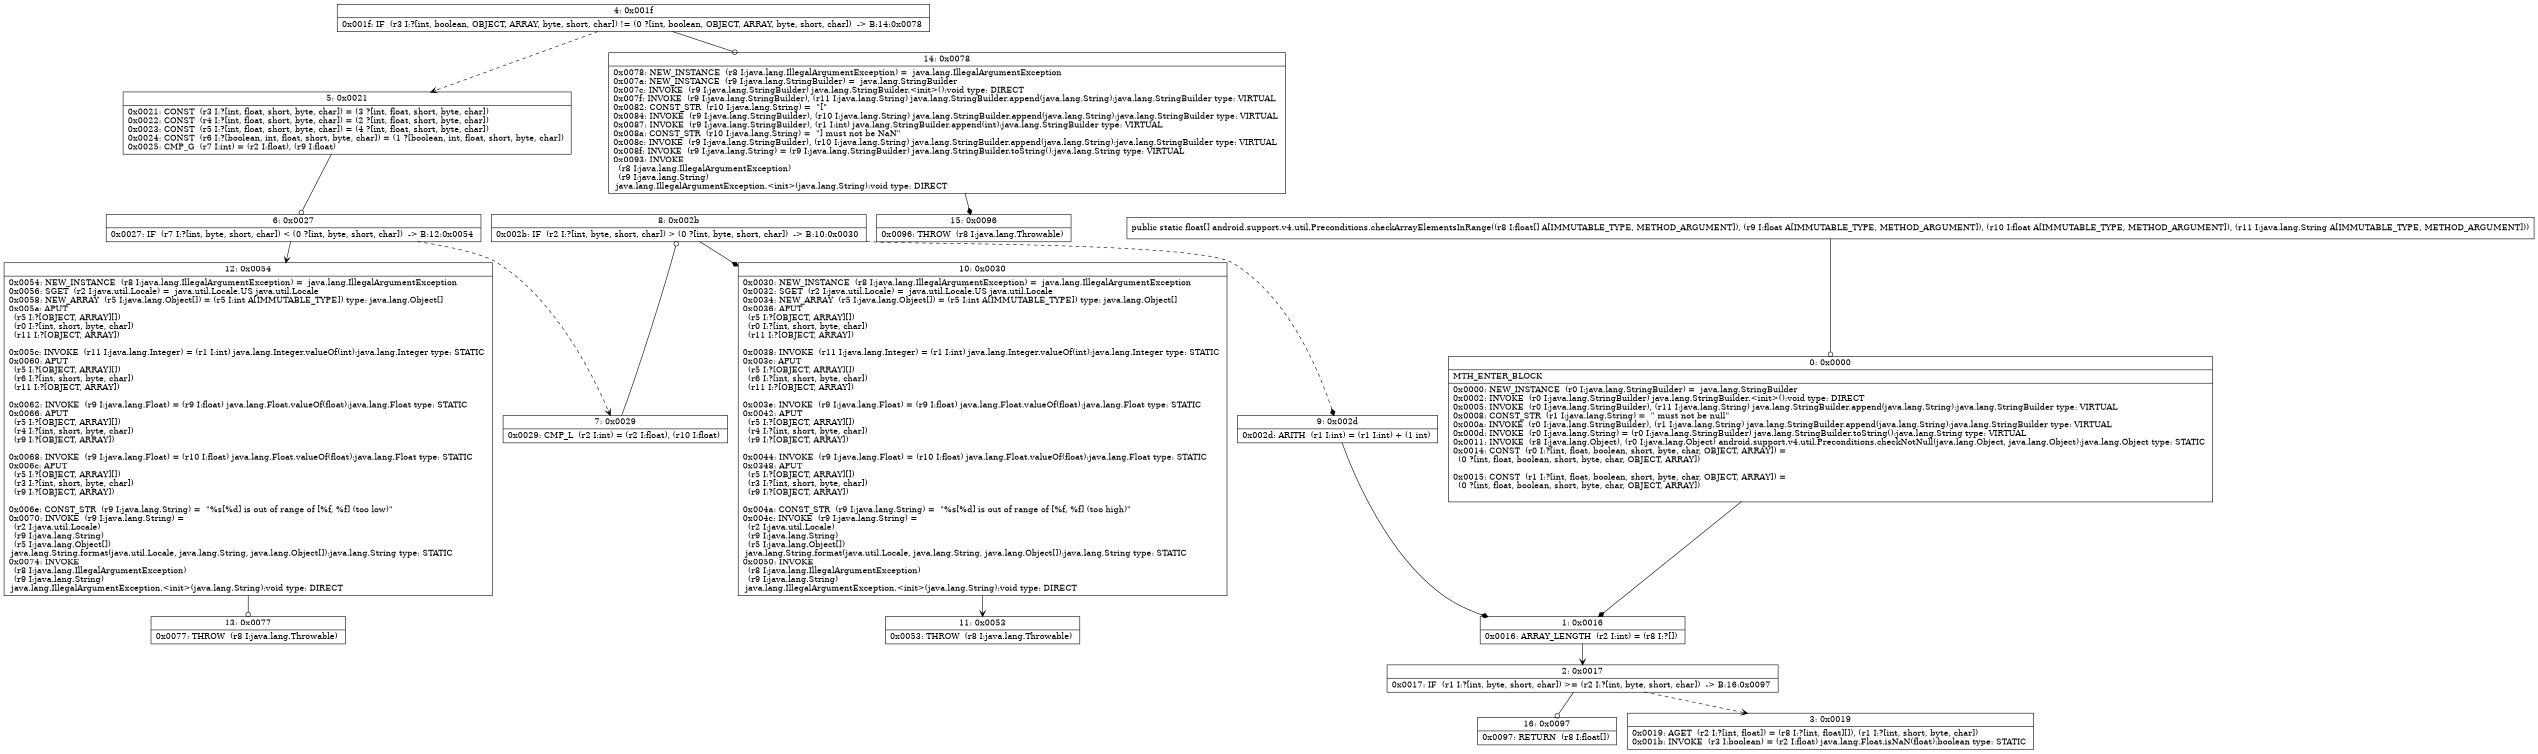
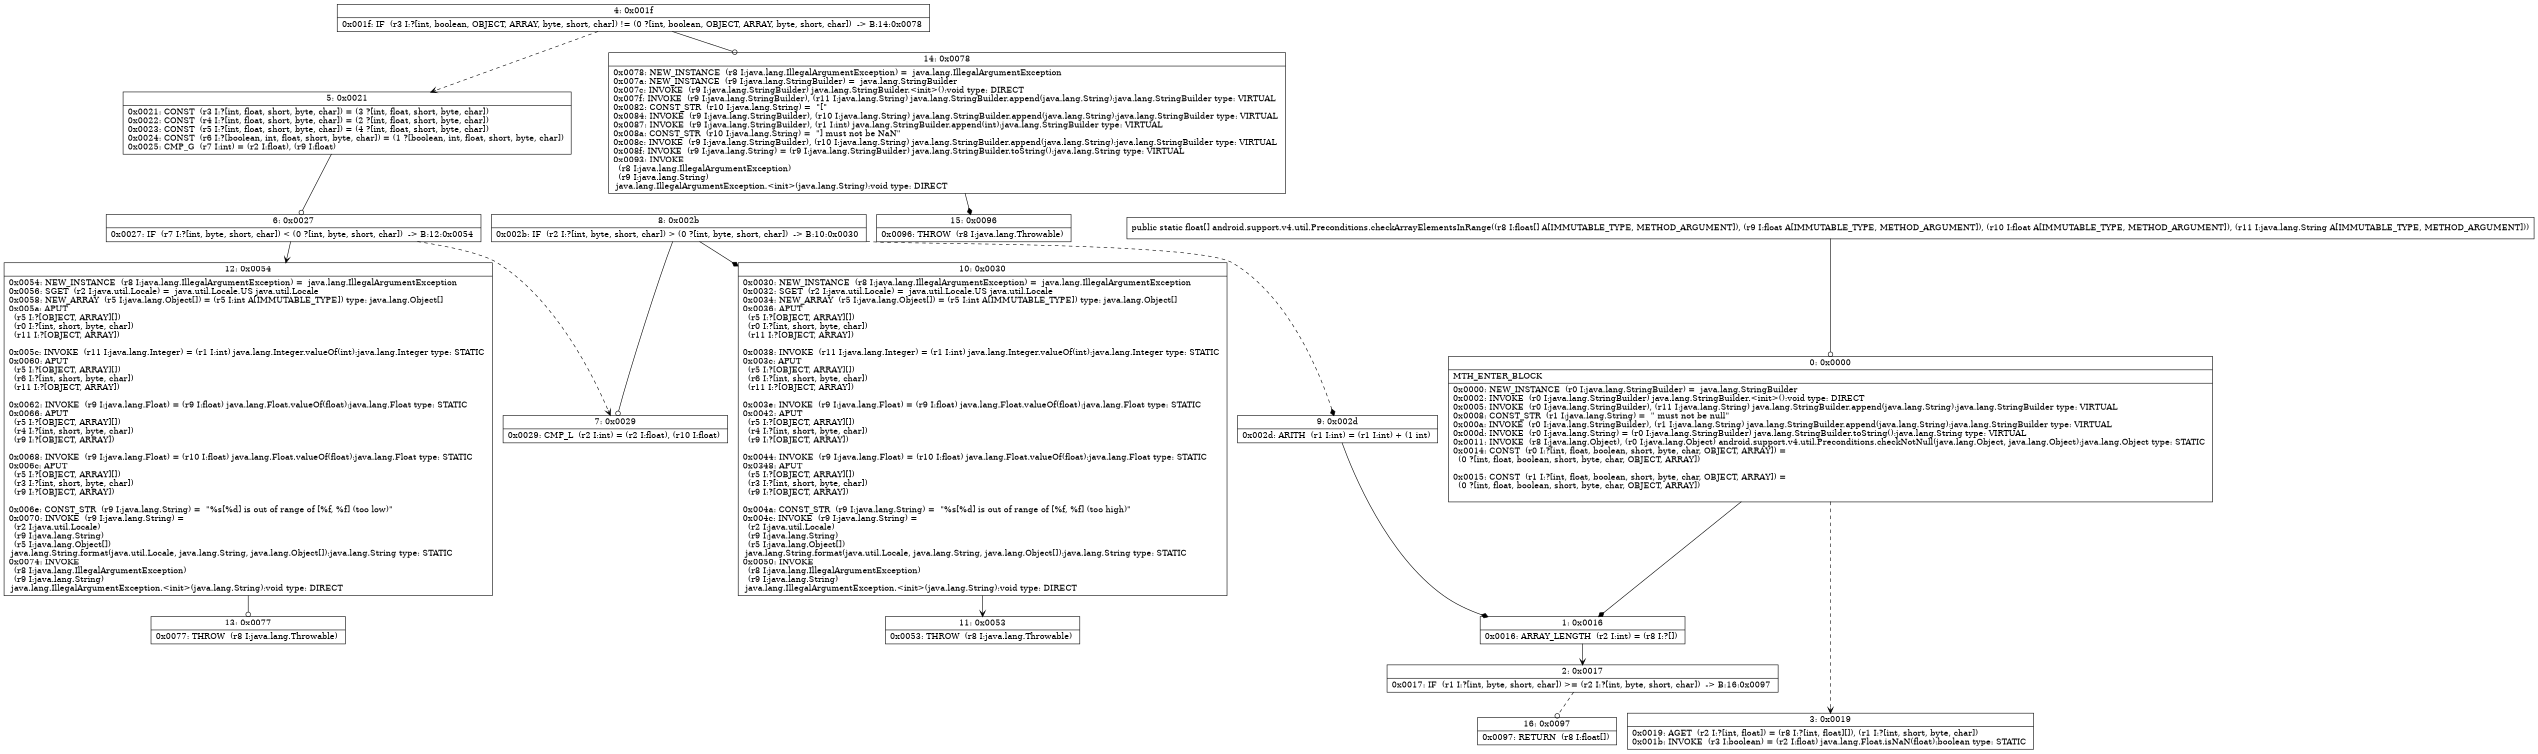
(650, 331) -> (644, 326)
(1693, 702) -> (1831, 605)
(1566, 703) -> (1566, 703)
